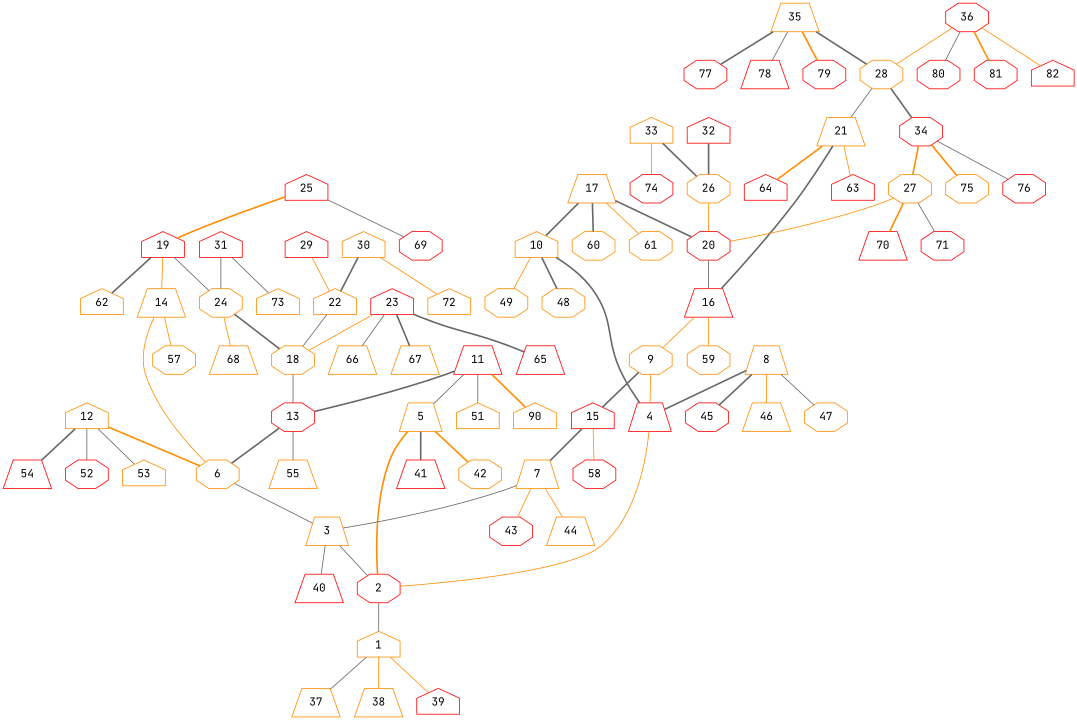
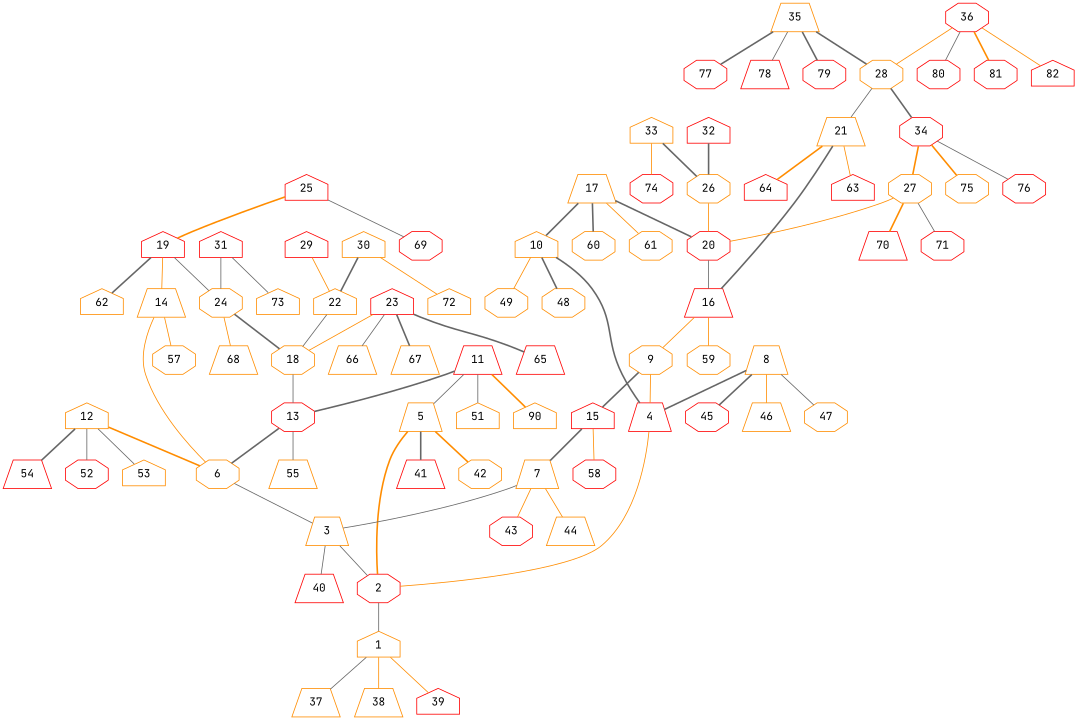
(810, 46) -> (810, 46)
